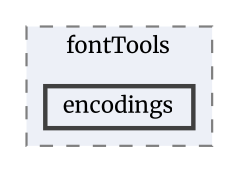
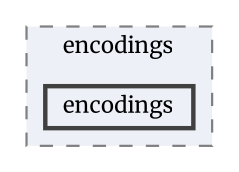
(119, 48) -> (119, 48)
